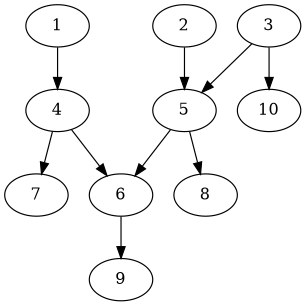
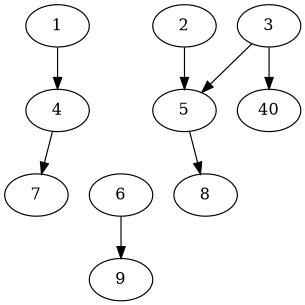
(269, 110) -> (269, 110)
(86, 148) -> none
(156, 148) -> none
